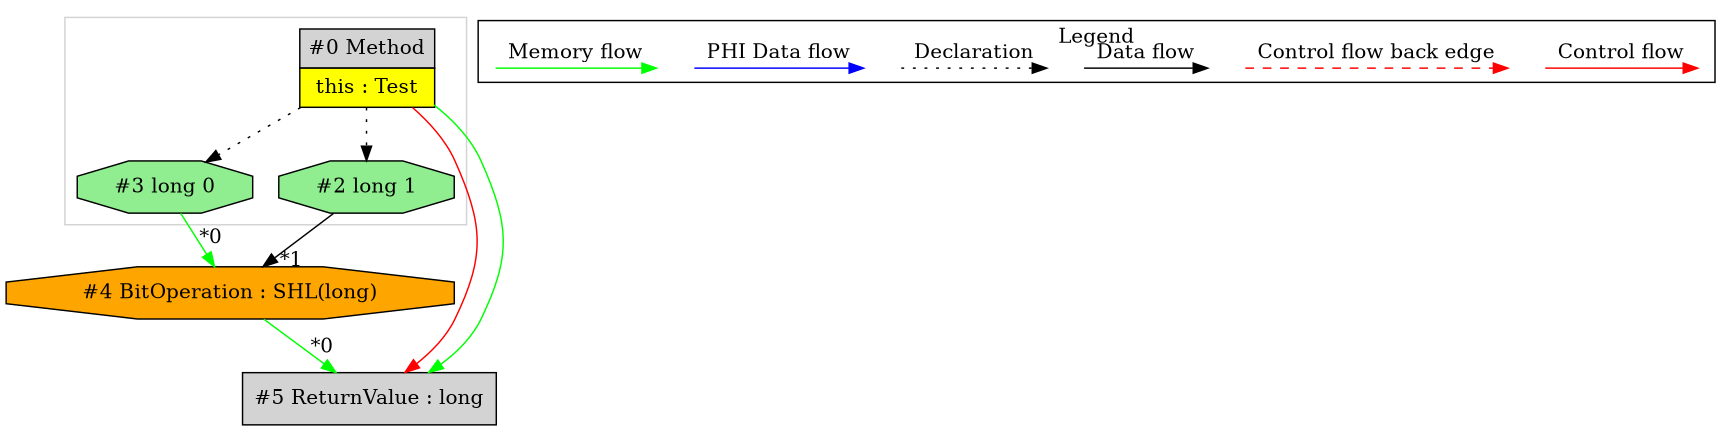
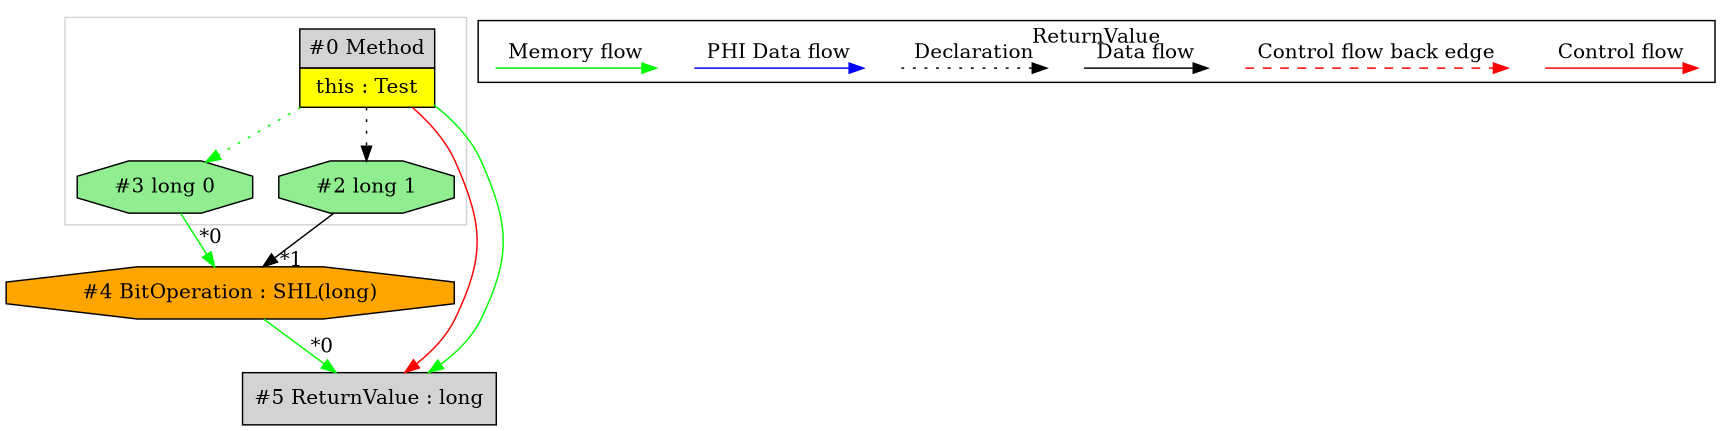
(1097, 37) -> (1097, 37)
(259, 131) -> (259, 131)
